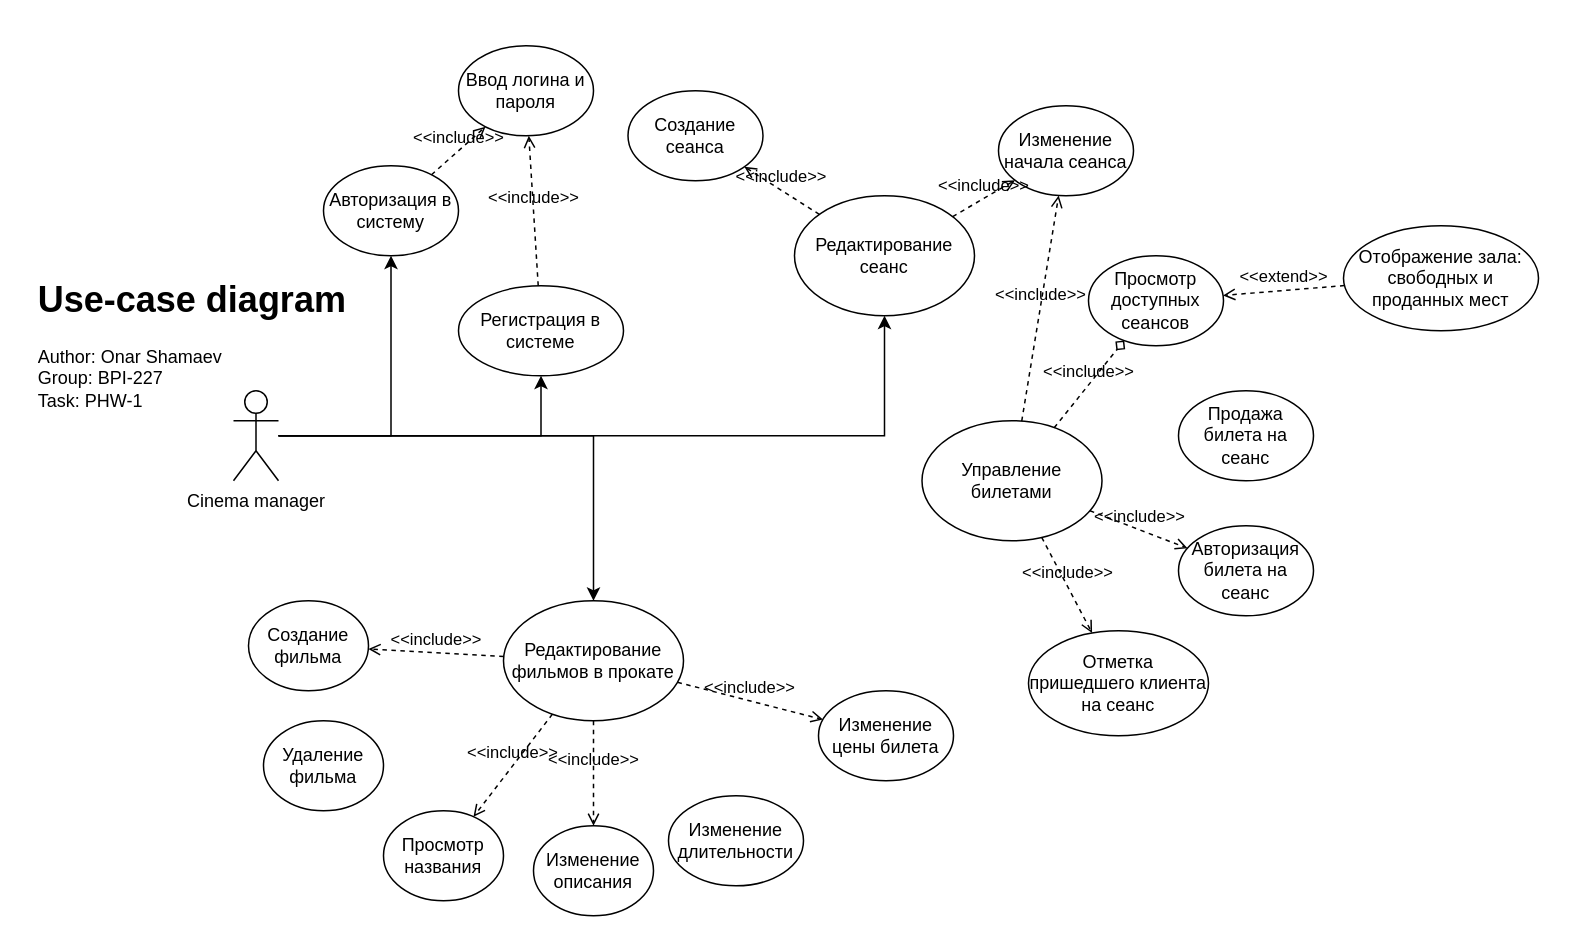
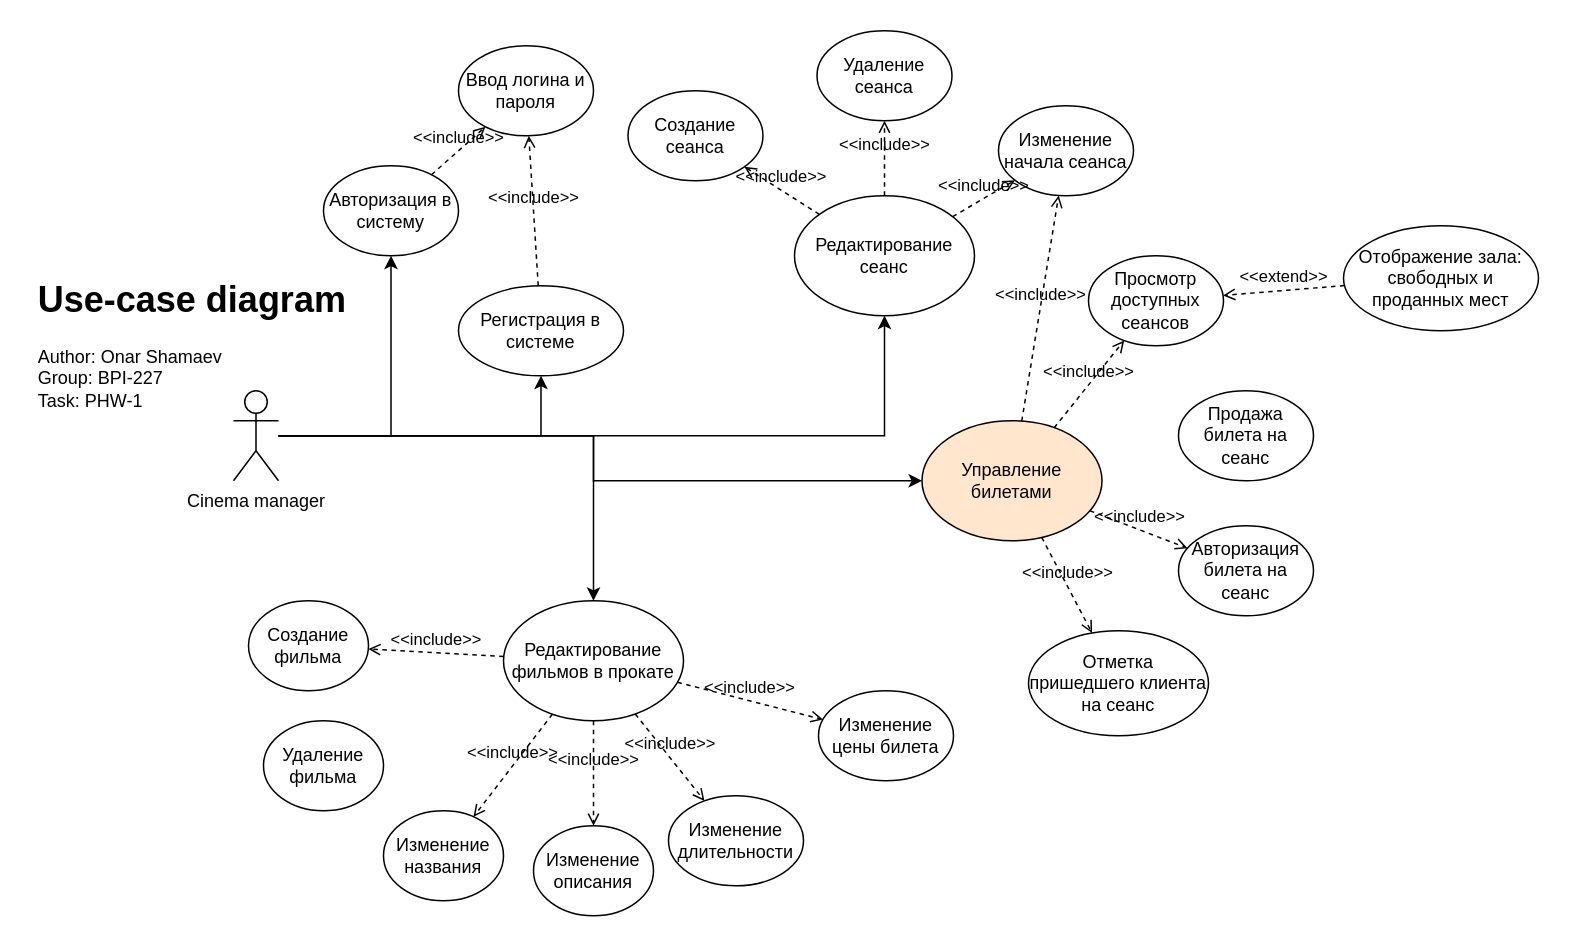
none -> (884, 76)
none -> (884, 160)
(1116, 350) -> (1119, 347)
none -> (754, 481)
(1012, 481) -> (1012, 481)
none -> (668, 756)
(443, 856) -> (443, 856)
